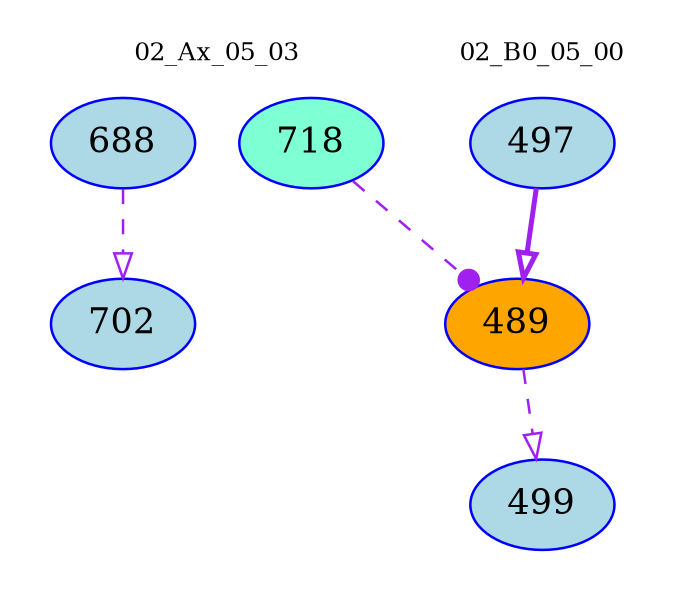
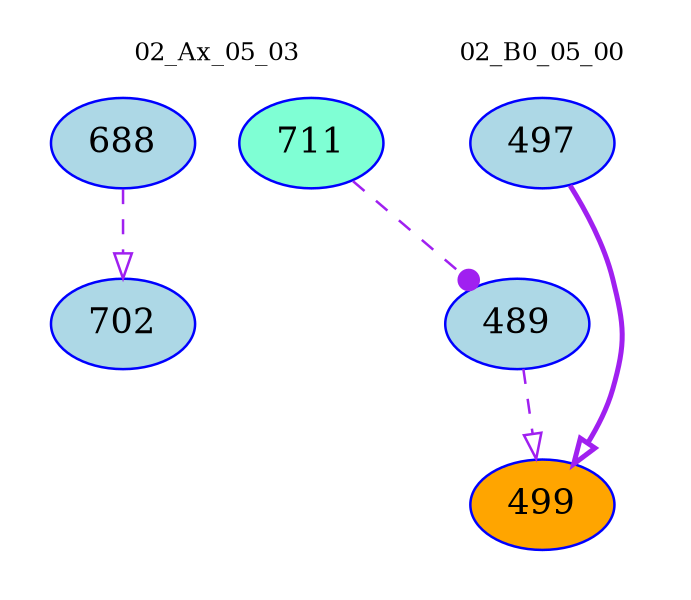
(311, 143) -> (311, 143)
(532, 220) -> (620, 312)
(517, 324) -> (517, 324)
(542, 505) -> (542, 505)
